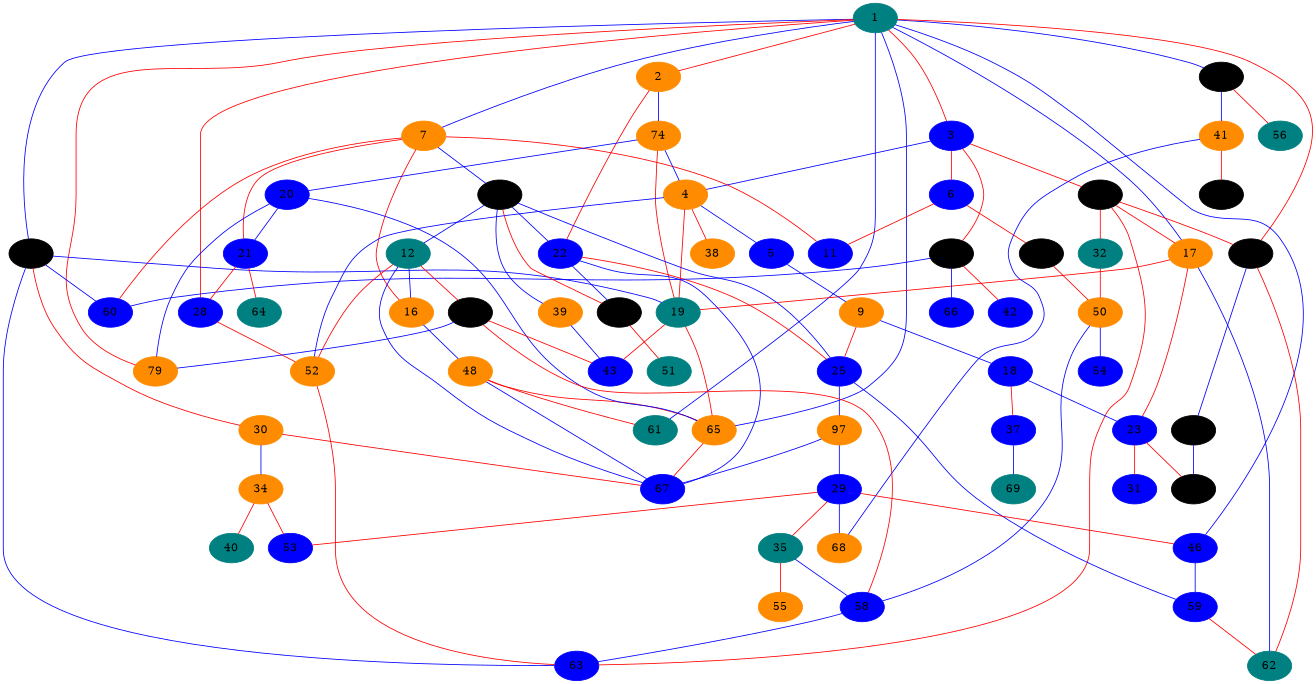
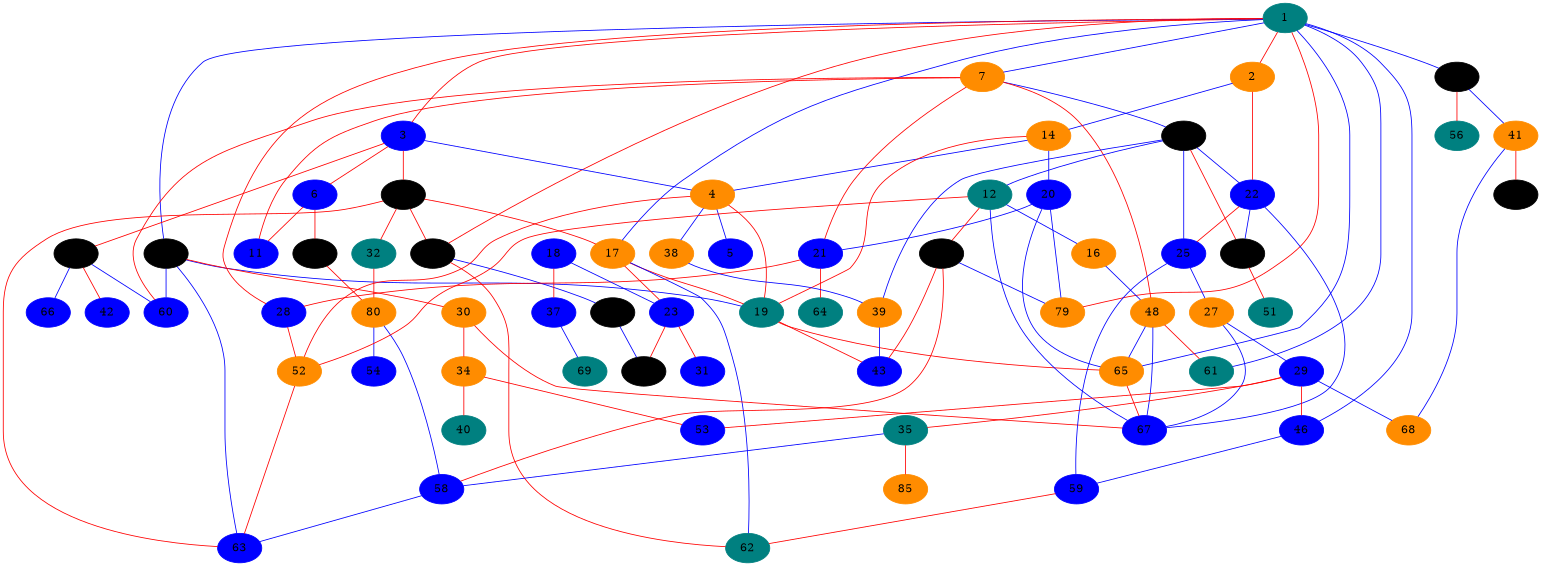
(659, 136) -> (1049, 136)
(699, 224) -> (692, 224)
(382, 225) -> (1109, 165)
(441, 225) -> (481, 252)
none -> (776, 283)
(861, 312) -> none
(1100, 312) -> (374, 312)
(593, 400) -> (1137, 342)
(839, 430) -> (1212, 312)
(261, 460) -> (464, 342)
(780, 607) -> (906, 489)
